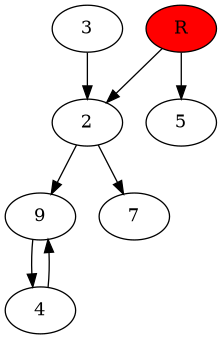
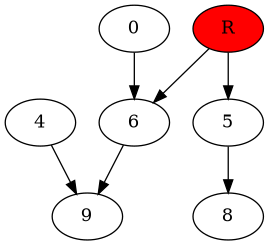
(87, 29) -> (134, 29)
(87, 123) -> (134, 123)
(134, 216) -> none
none -> (228, 216)
(32, 257) -> none
